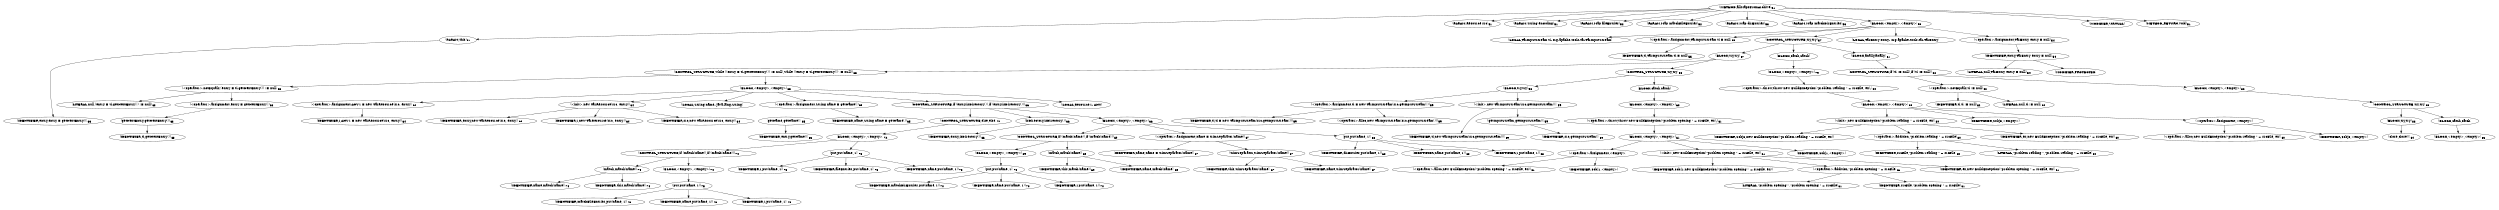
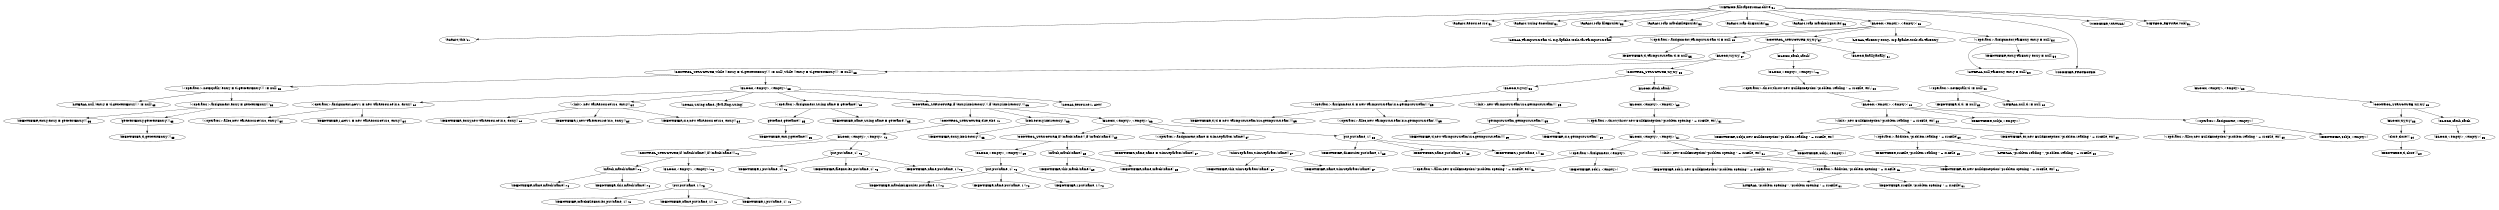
(223, 49) -> (143, 113)
(2011, 64) -> (1971, 51)
(2047, 64) -> (1945, 15)
(1892, 72) -> none
none -> (803, 113)
(1475, 116) -> (1490, 129)
none -> (243, 121)
(1231, 145) -> none
none -> (2401, 153)
